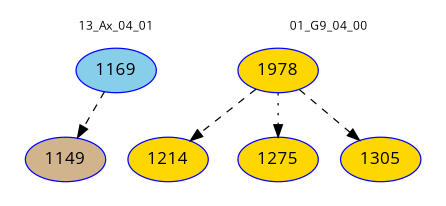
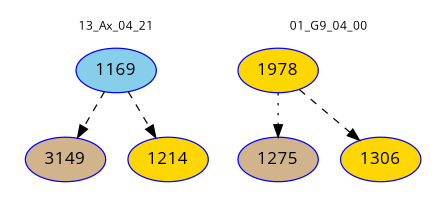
(116, 27) -> (116, 27)
(235, 106) -> (139, 109)
(66, 159) -> (66, 159)
(278, 159) -> (278, 159)
(381, 159) -> (381, 159)
